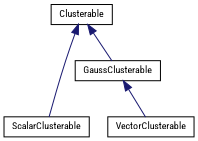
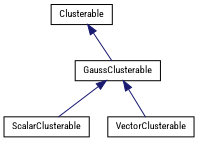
(61, 75) -> (78, 102)
